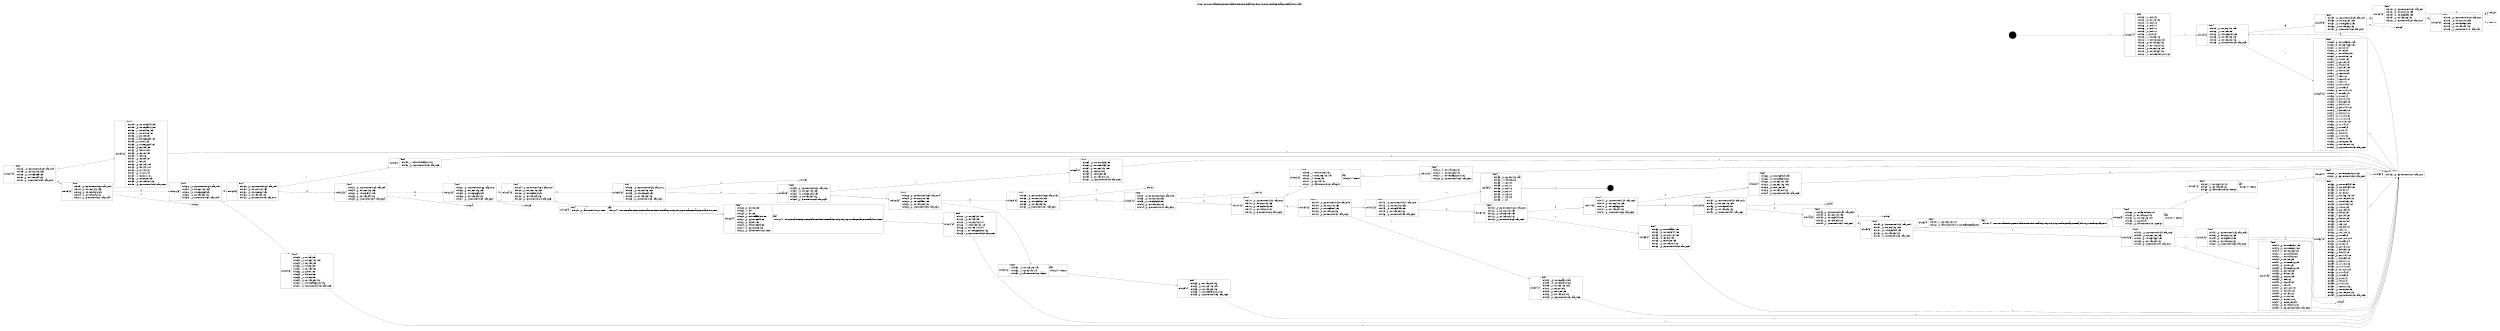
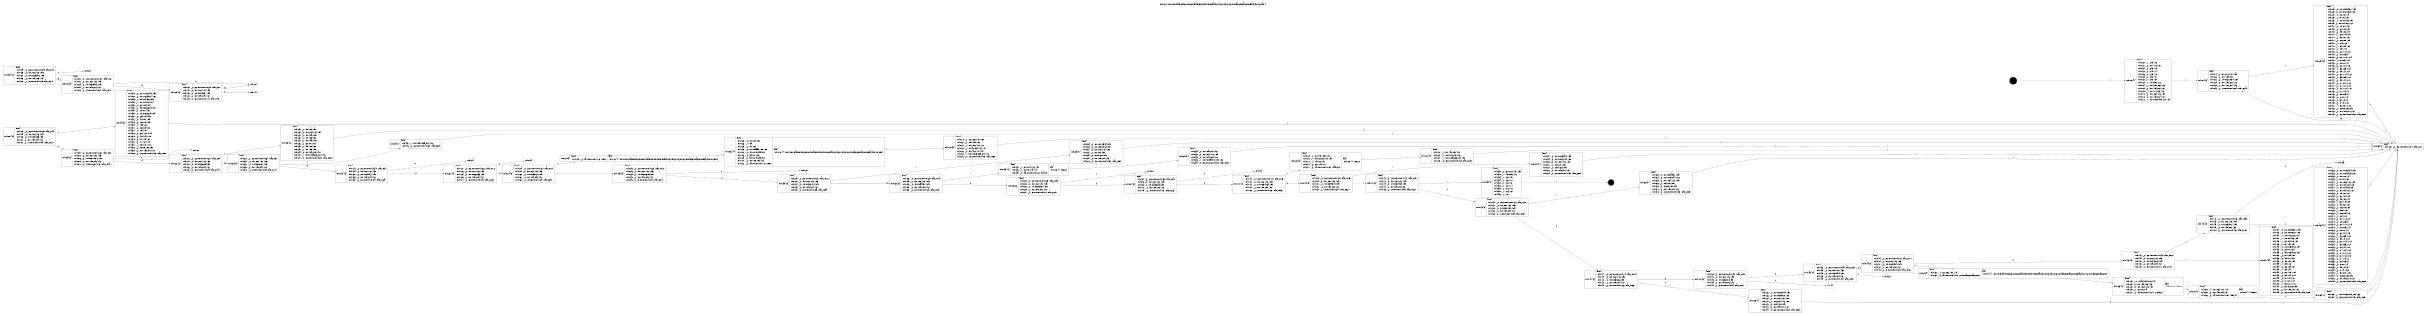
(2281, 29) -> none
